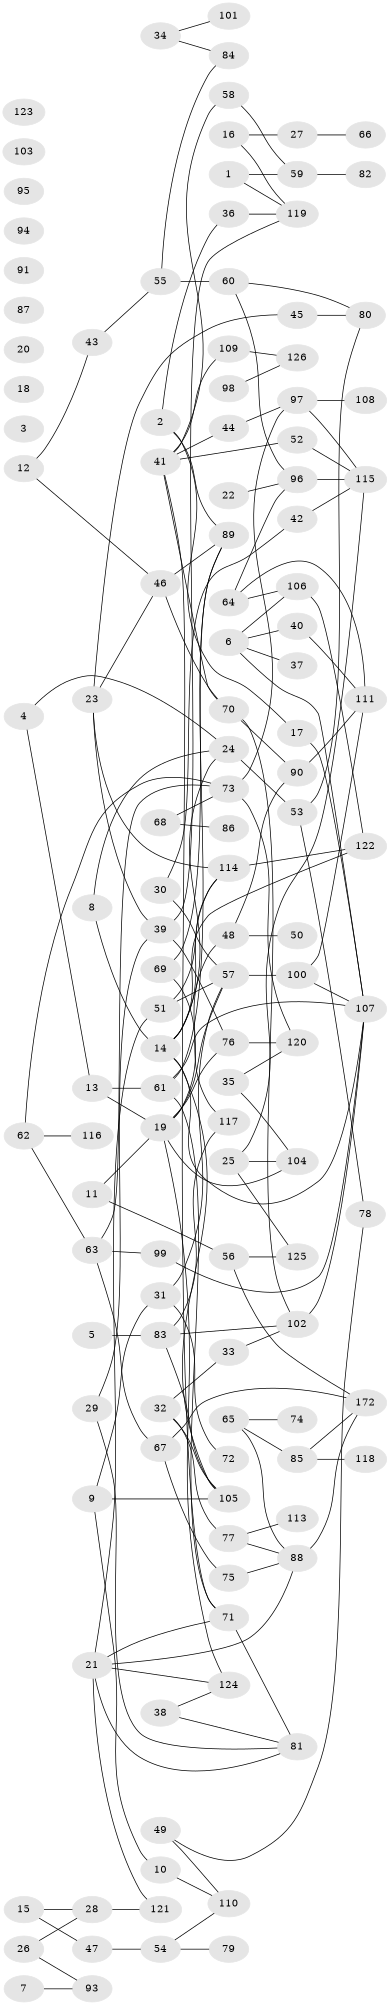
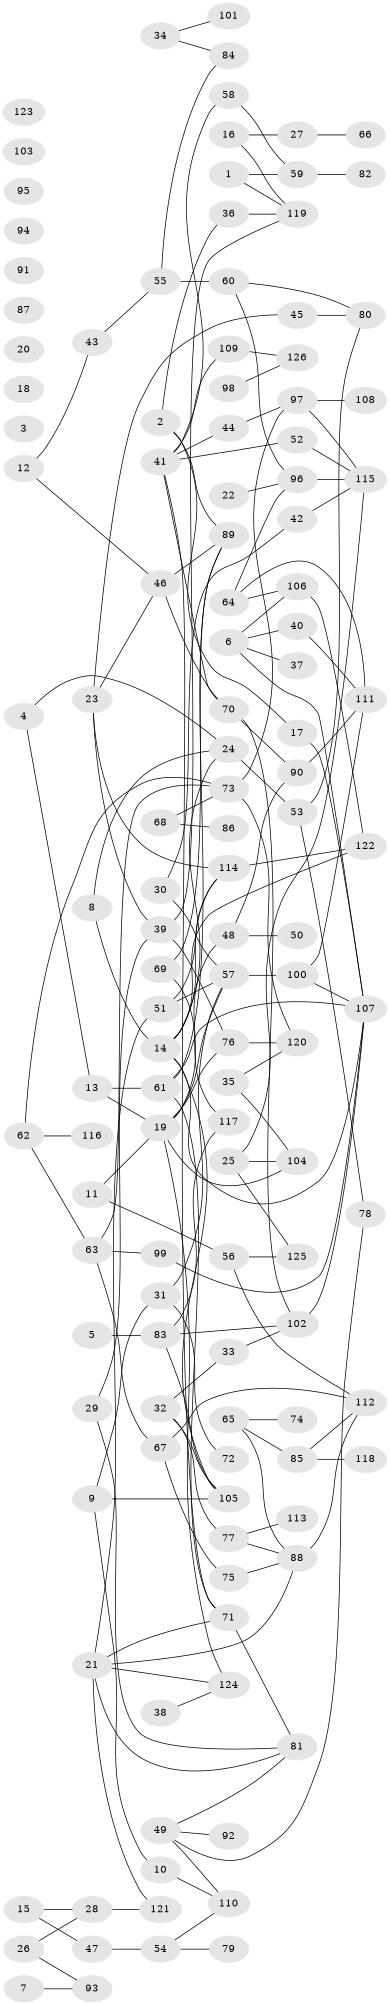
(366, 1403) -> (366, 1403)
(229, 1730) -> (234, 1795)
none -> (229, 1836)
